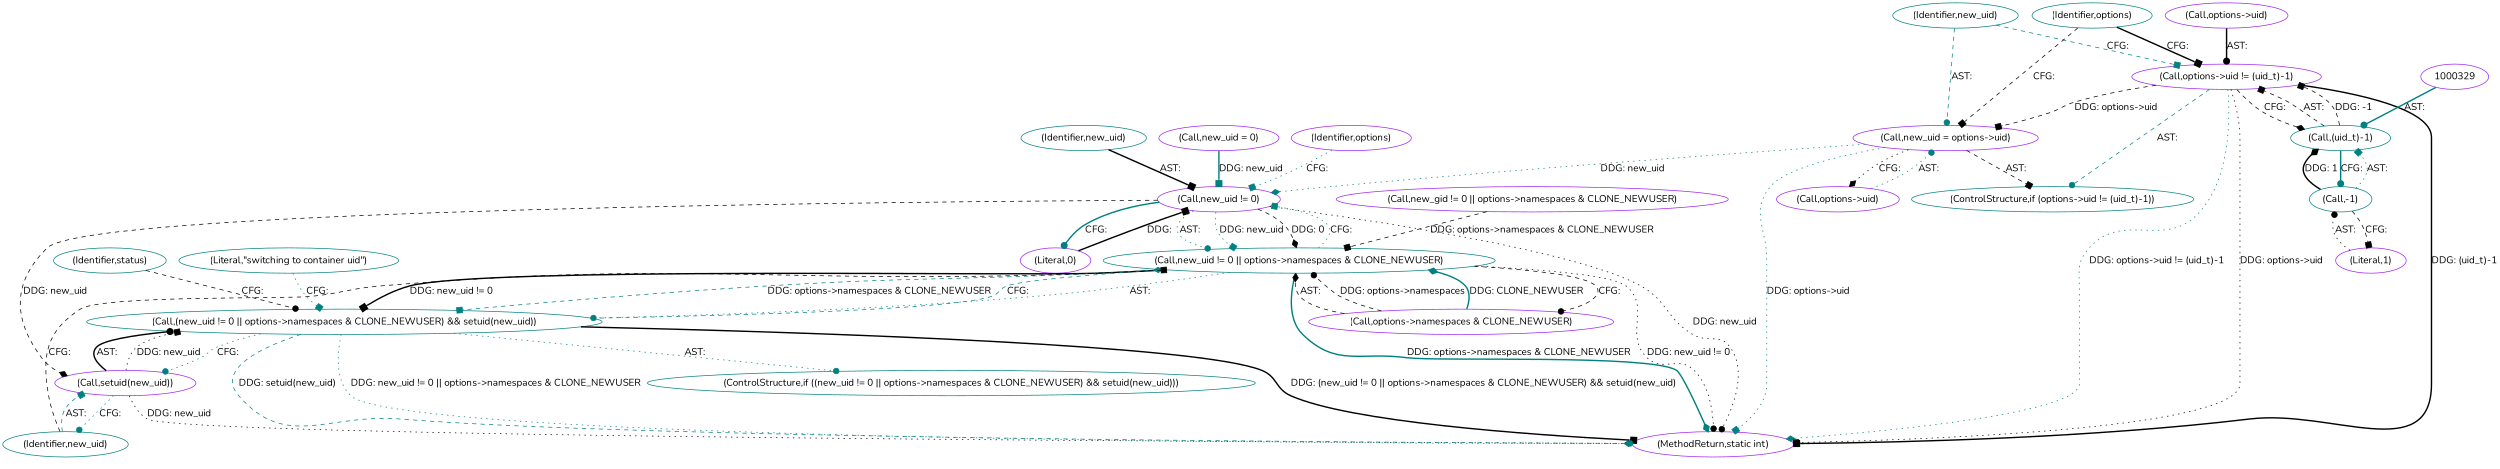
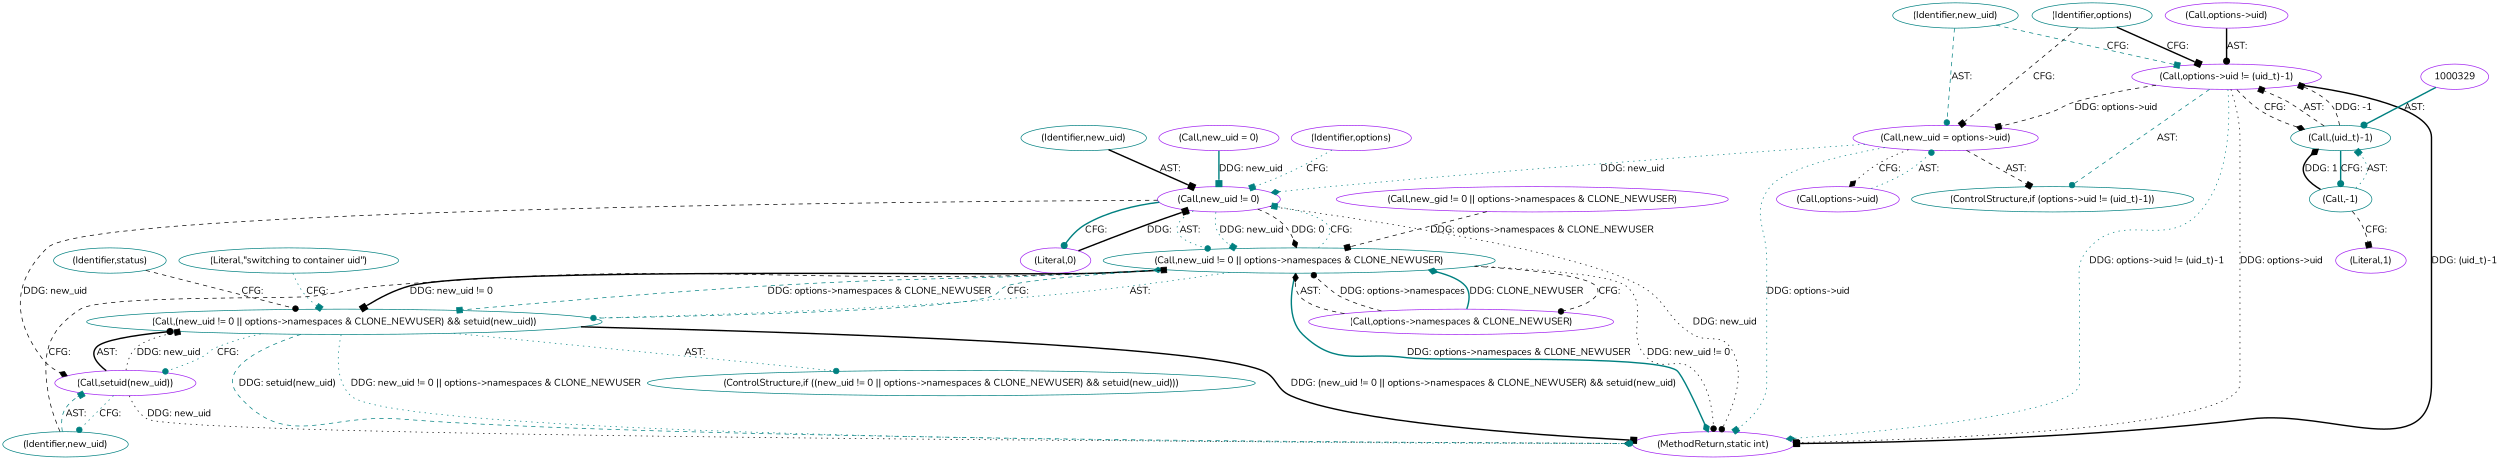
(2336, 237) -> none
